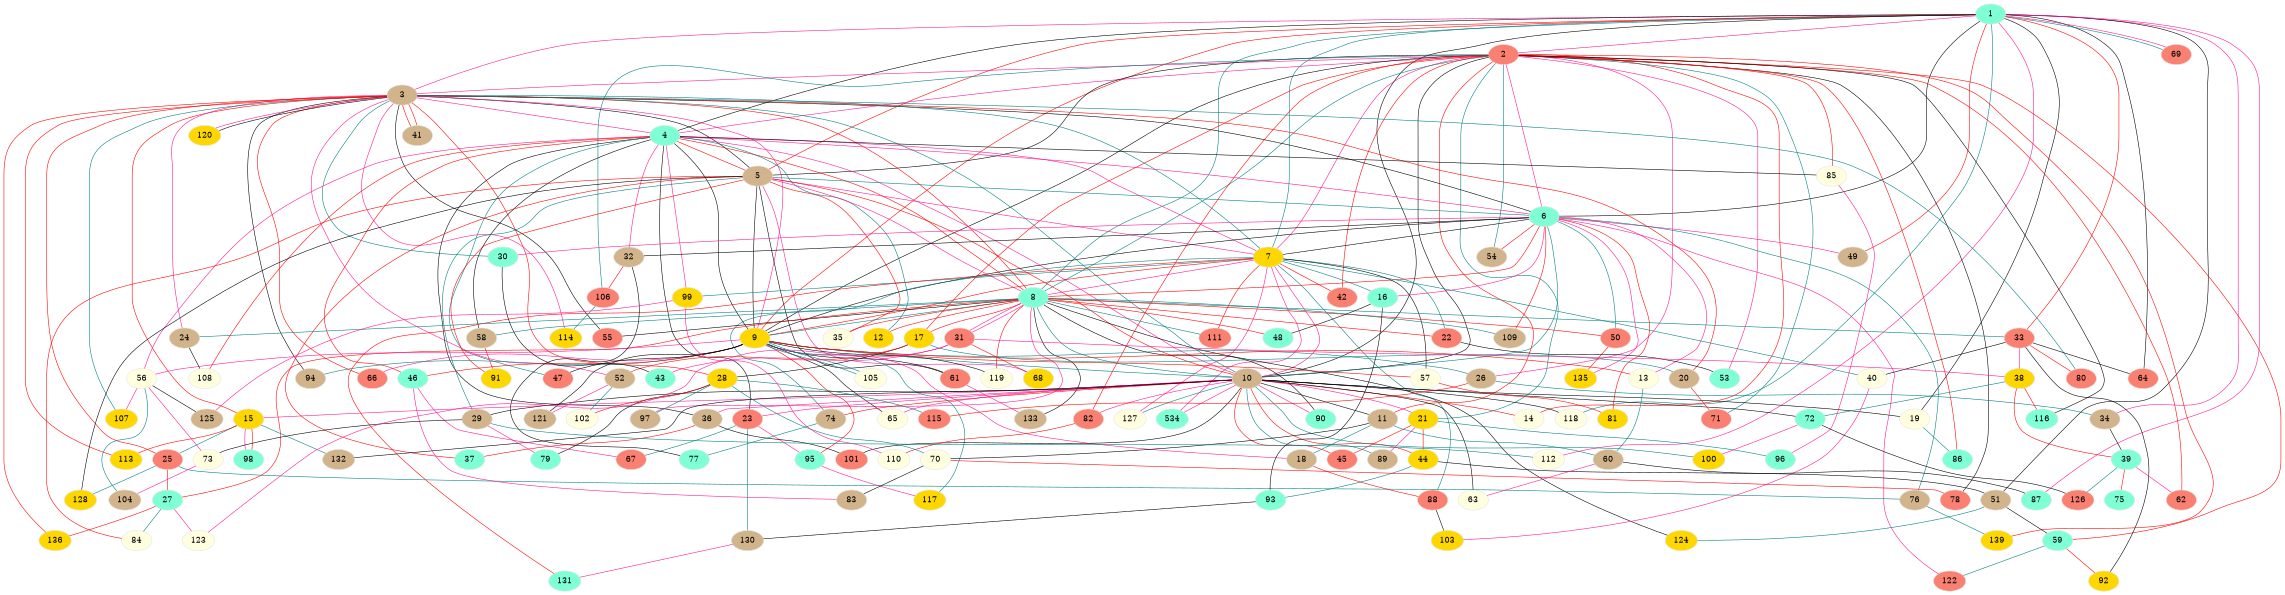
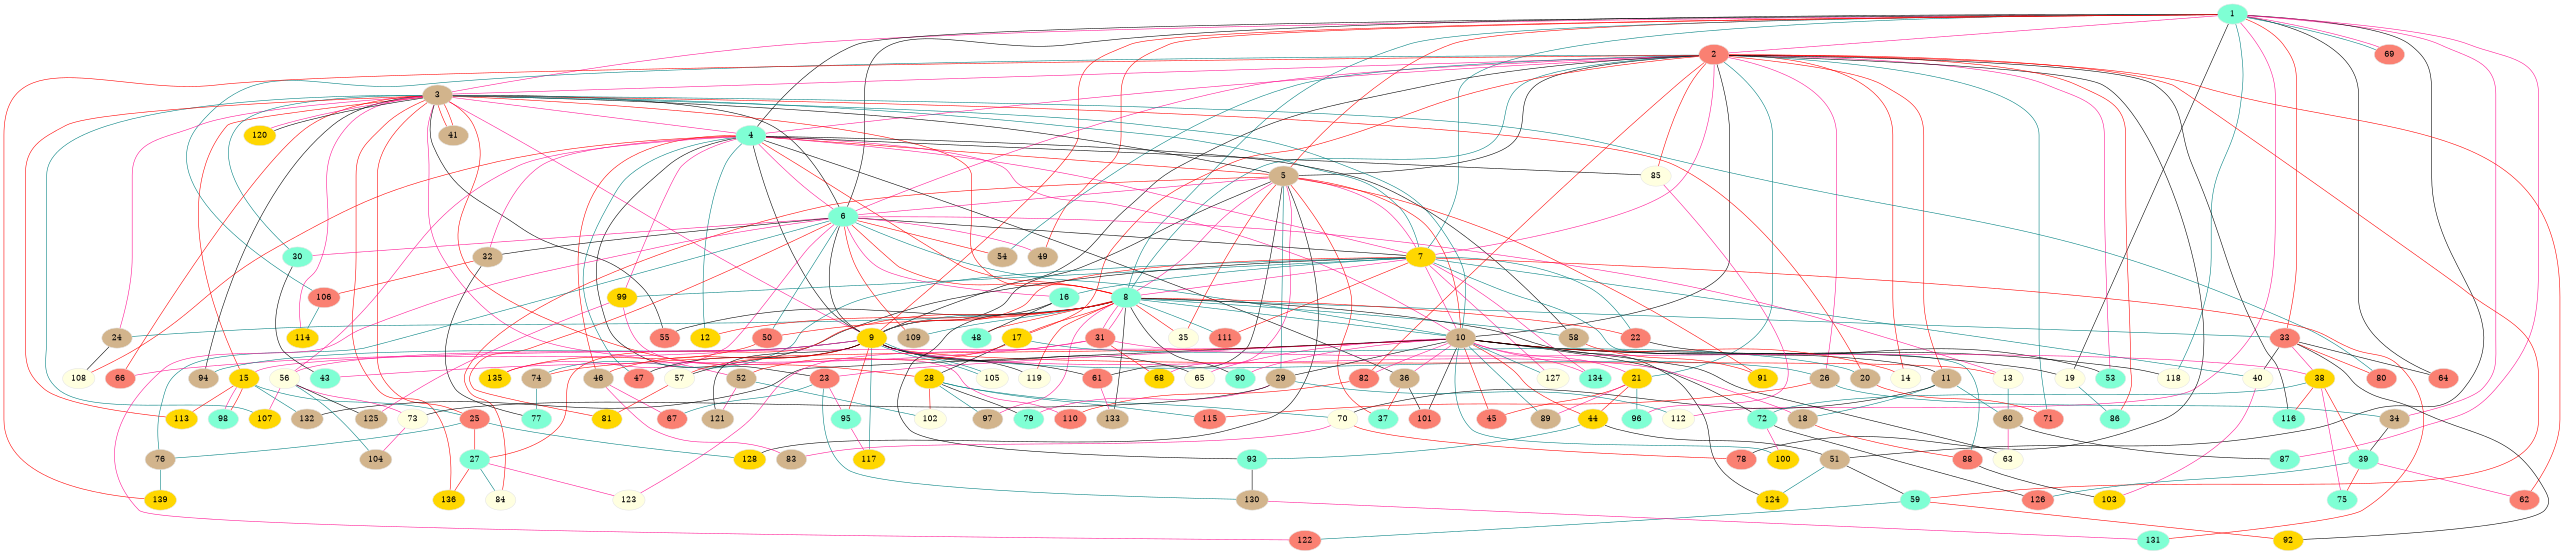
(1480, 45) -> none
(1151, 196) -> (1094, 194)
(1342, 298) -> none
(1023, 366) -> none
(413, 379) -> (598, 379)
(1172, 419) -> (1595, 379)
none -> (2331, 439)
(894, 460) -> (1070, 419)
(894, 480) -> (1174, 442)
